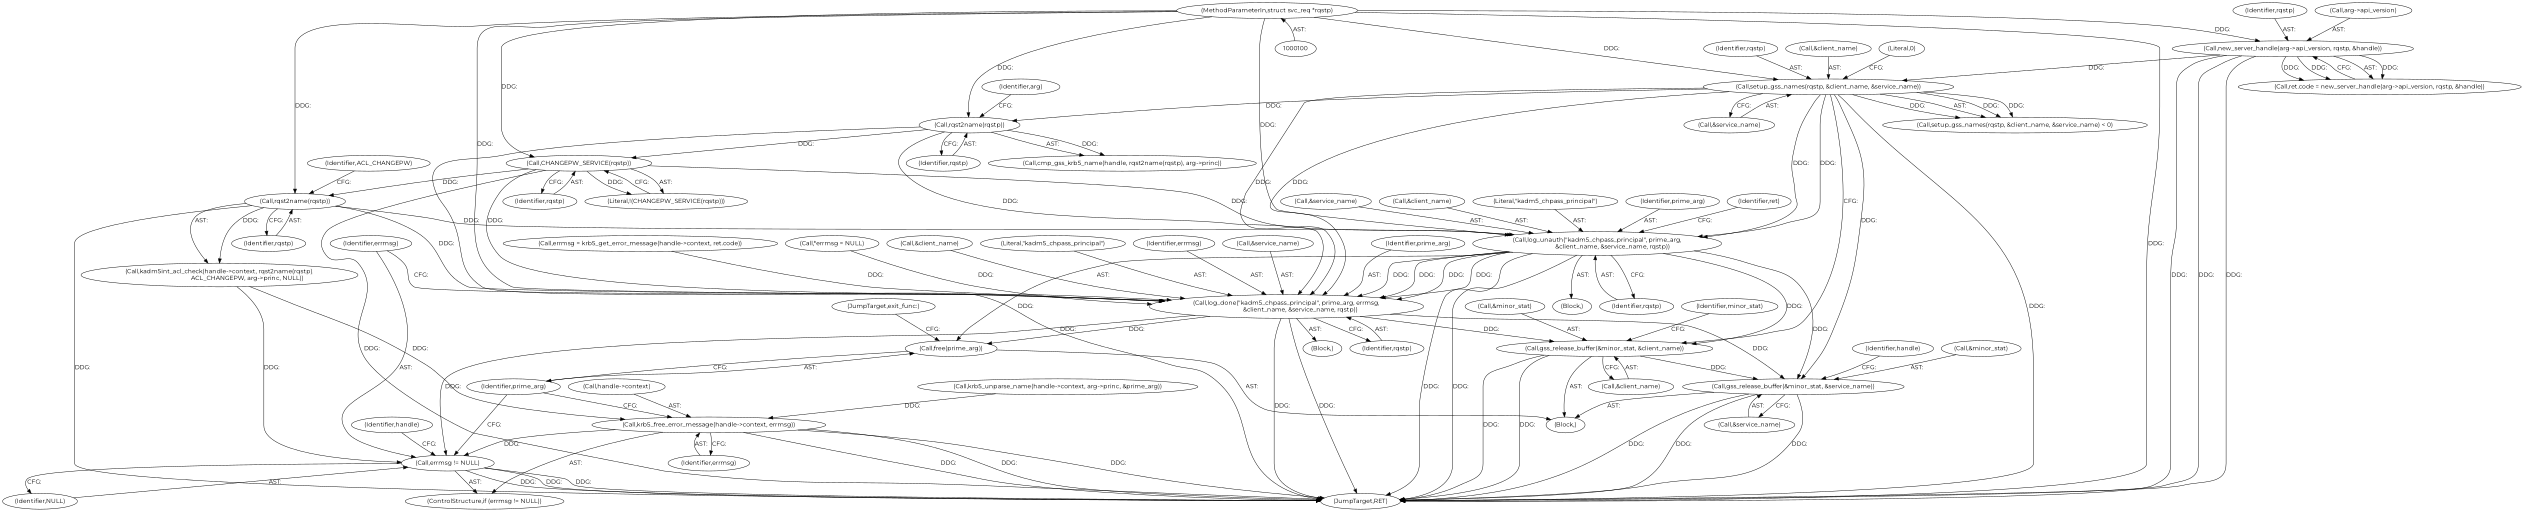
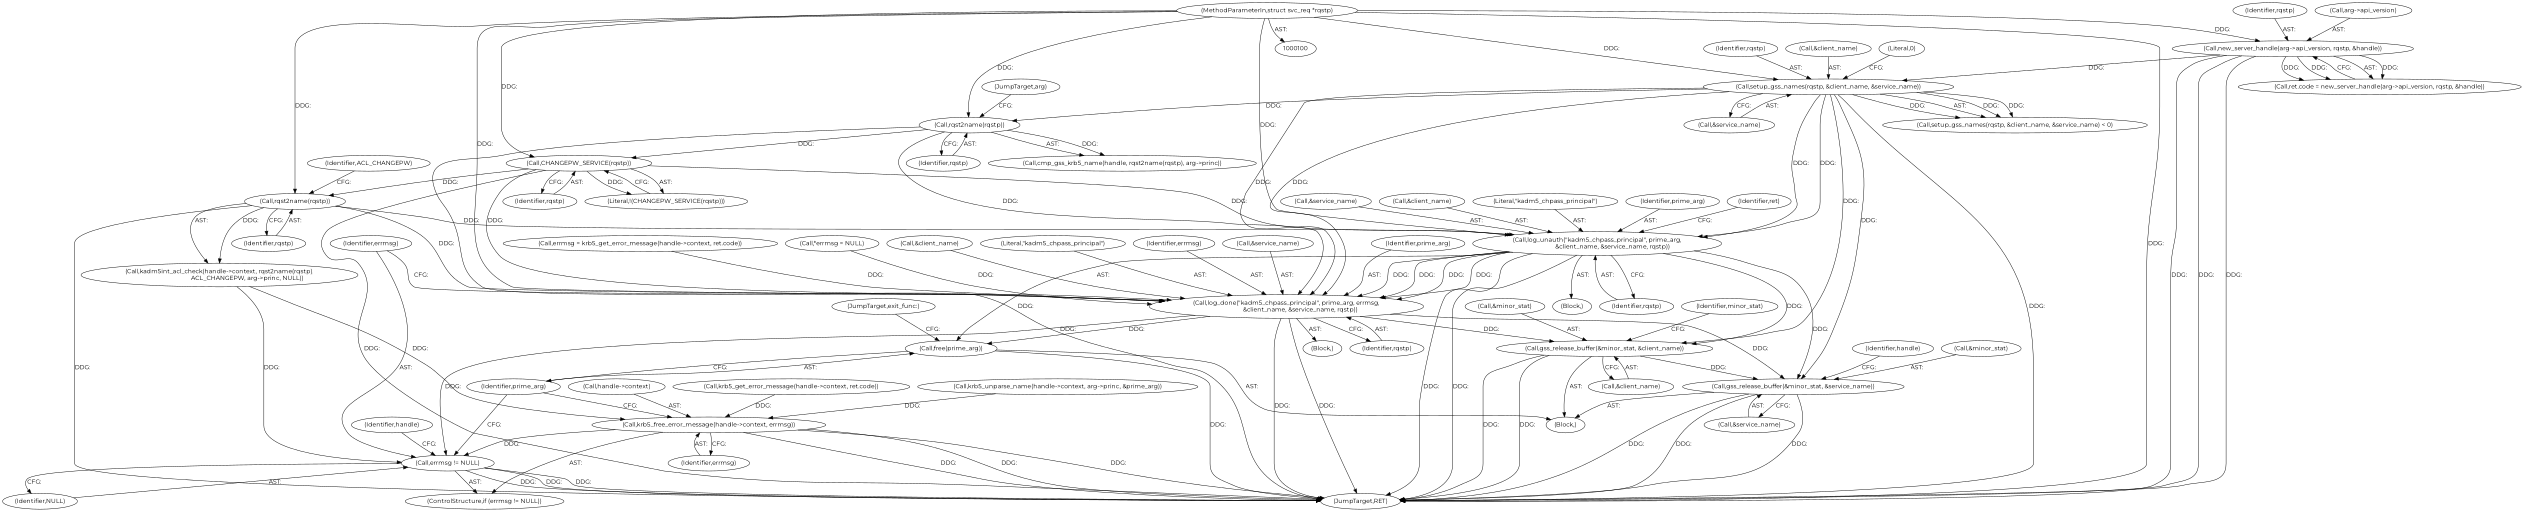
(1292, 30) -> (1273, 30)
(1021, 87) -> (1021, 87)
(1852, 201) -> (1852, 201)
none -> (1202, 378)
none -> (791, 387)
